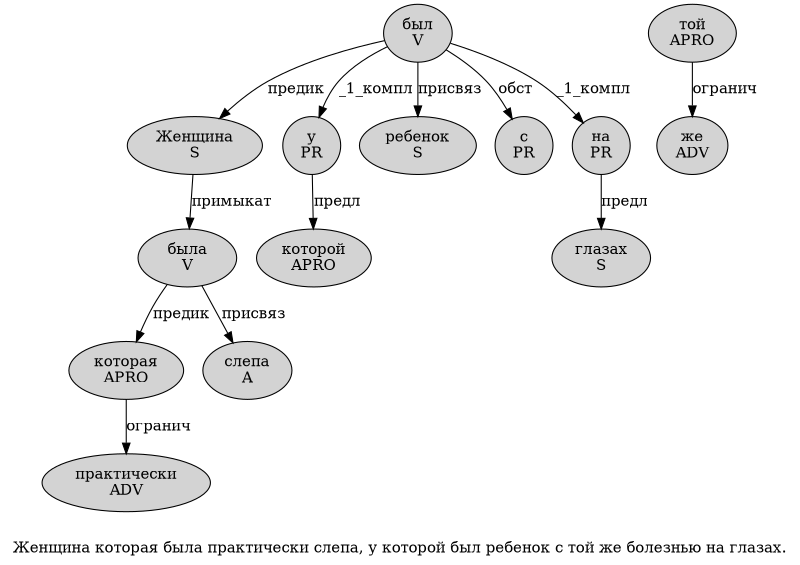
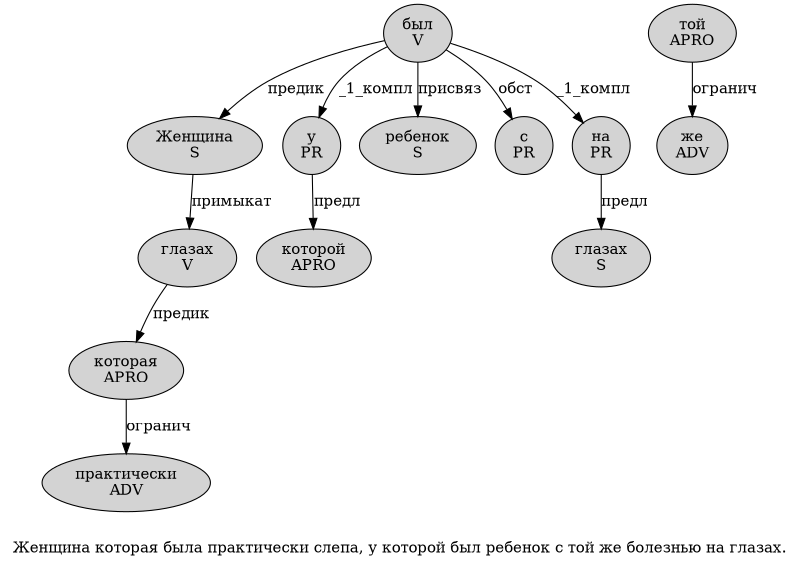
(187, 258) -> (187, 258)
(247, 370) -> none
